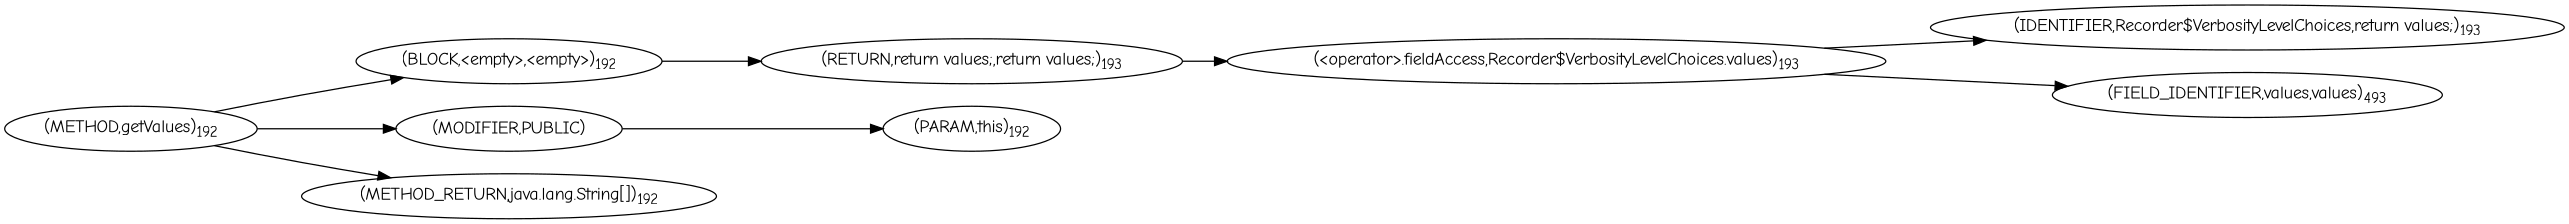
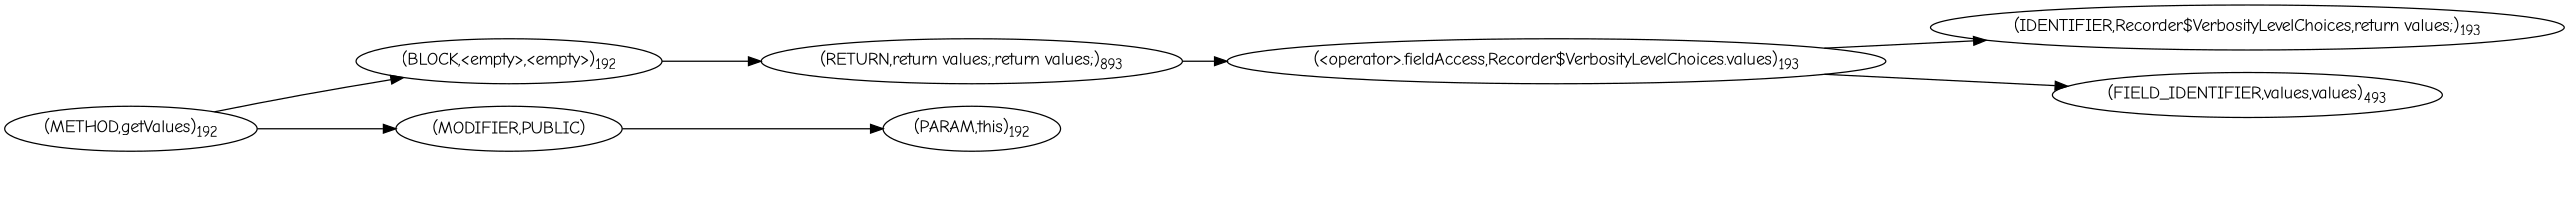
(1112, 59) -> (1112, 59)
(509, 196) -> none
